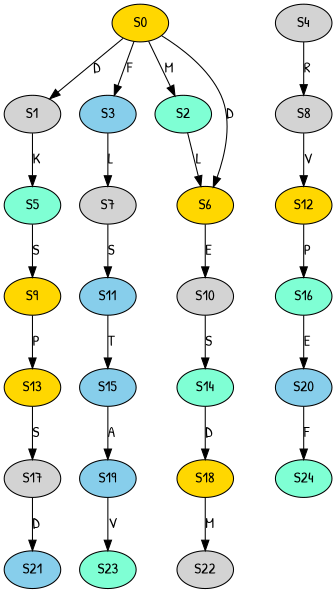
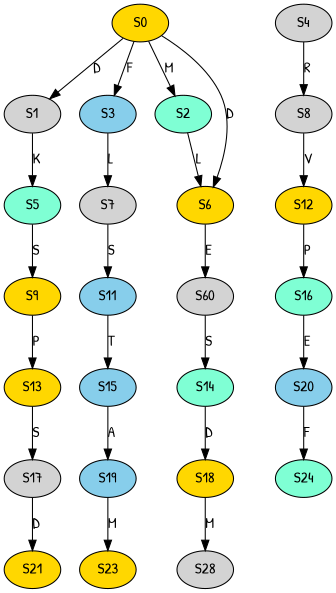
(205, 296) -> (205, 296)
(113, 524) -> (113, 524)
(32, 570) -> (32, 570)
(108, 570) -> (108, 570)
(205, 570) -> (205, 570)
